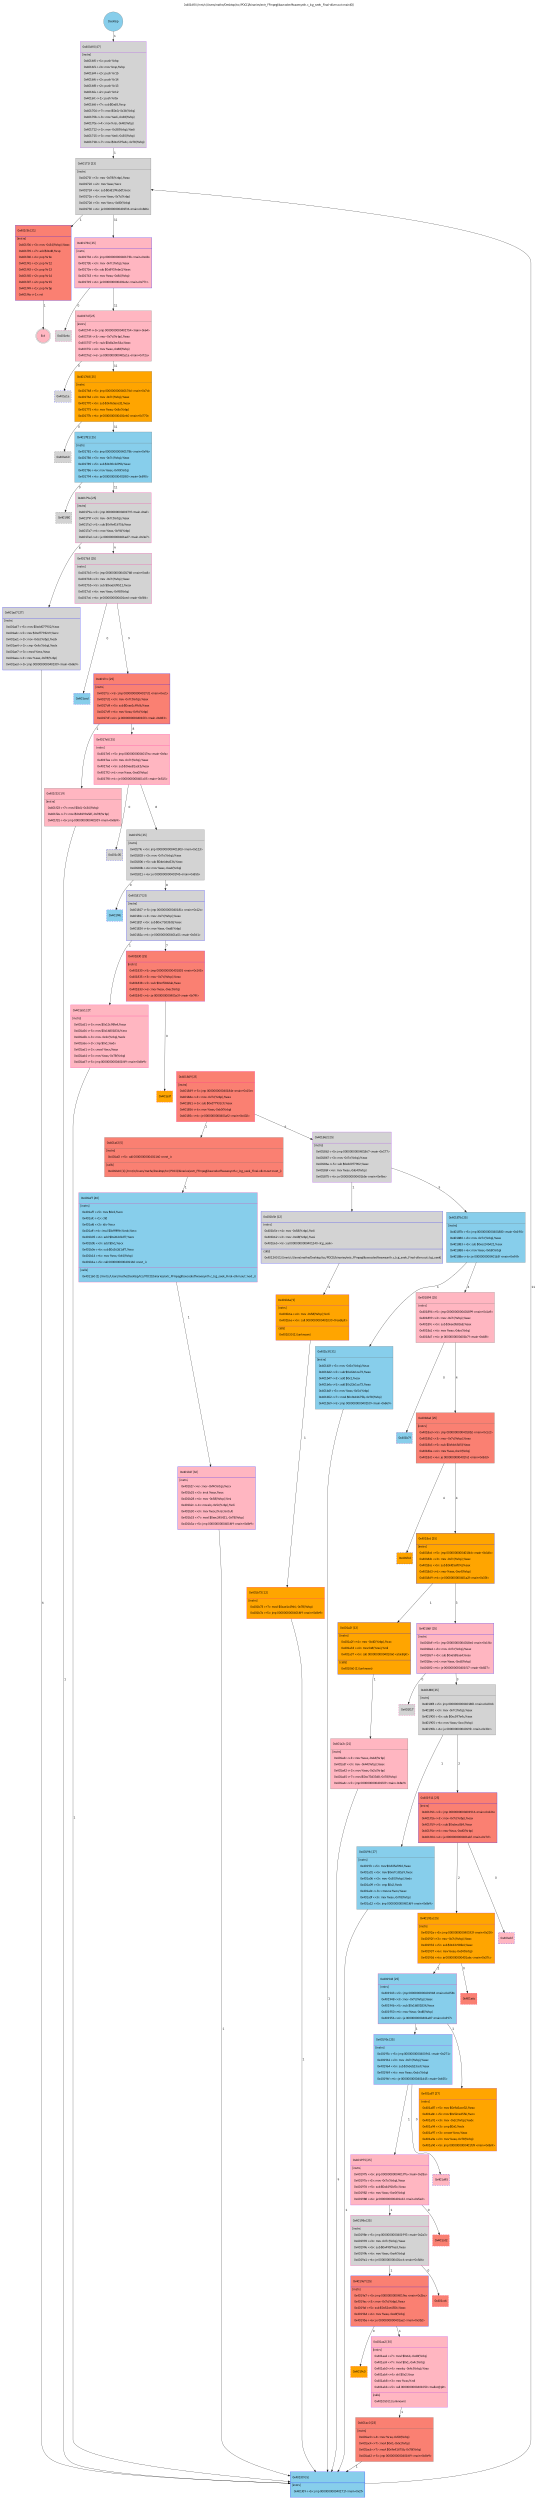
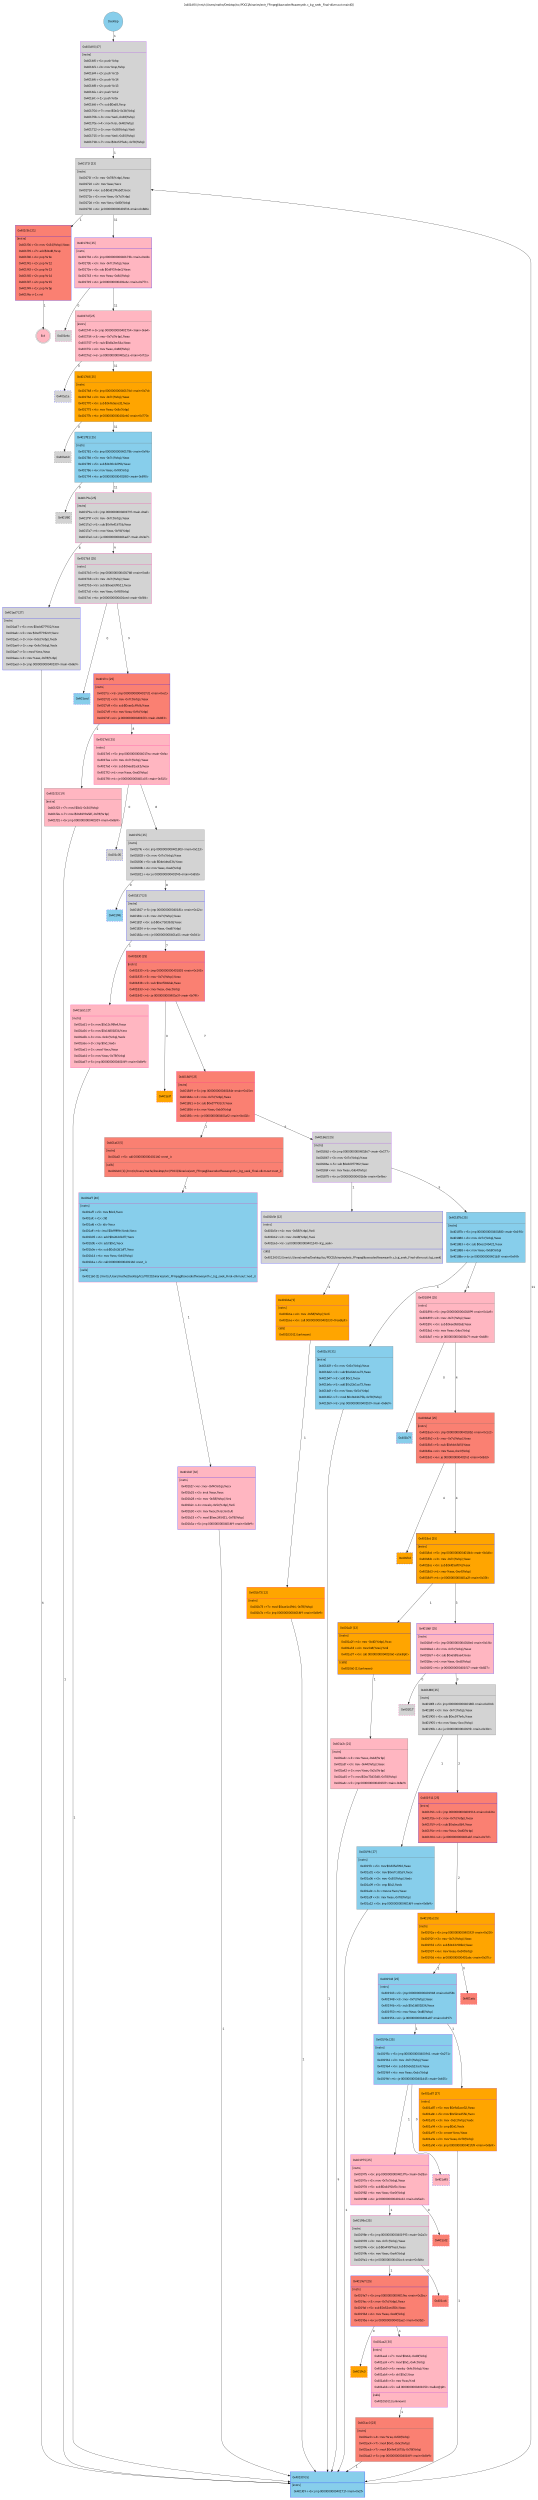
none -> (190, 1036)
(506, 1938) -> none
none -> (458, 2348)
